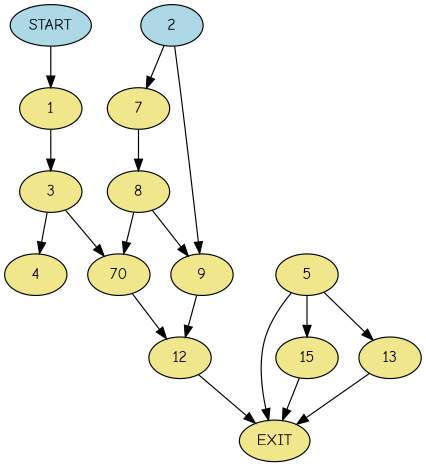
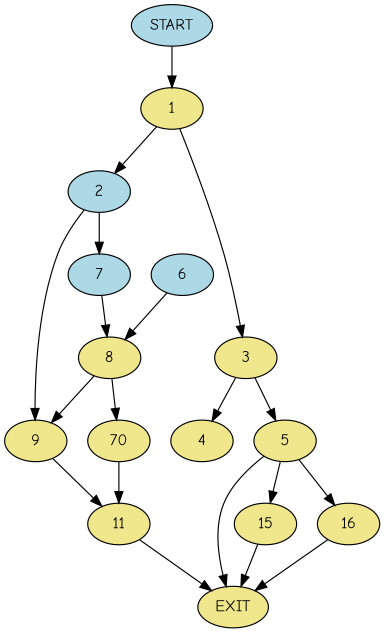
(138, 108) -> (99, 275)
none -> (140, 146)
(81, 229) -> (263, 394)
none -> (182, 275)
(180, 358) -> (119, 524)
(390, 358) -> (349, 524)
